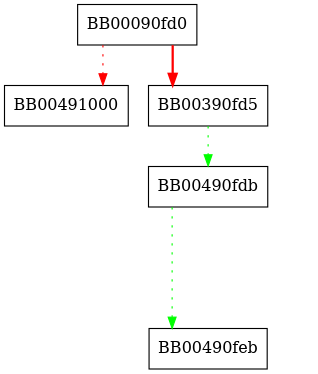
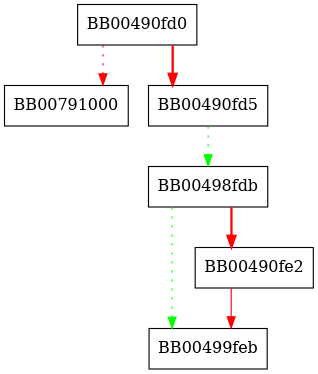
(137, 25) -> (137, 25)
(66, 106) -> (66, 106)
(208, 106) -> (208, 106)
(208, 187) -> (208, 187)
none -> (254, 268)
(208, 349) -> (208, 349)
